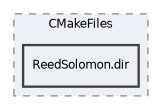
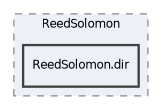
(81, 25) -> (81, 25)
